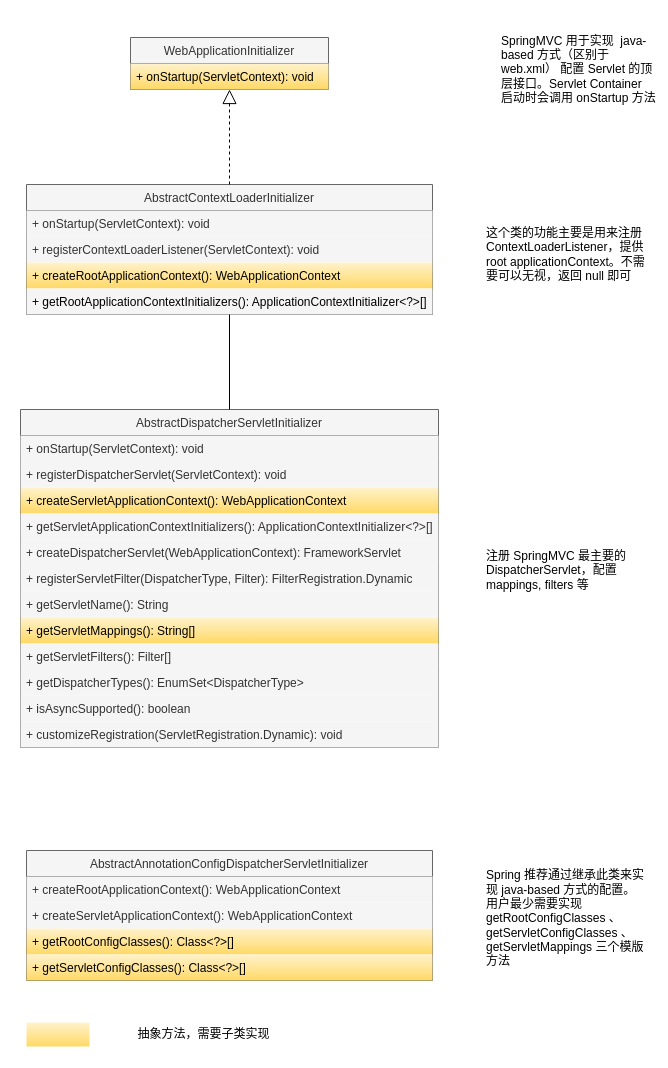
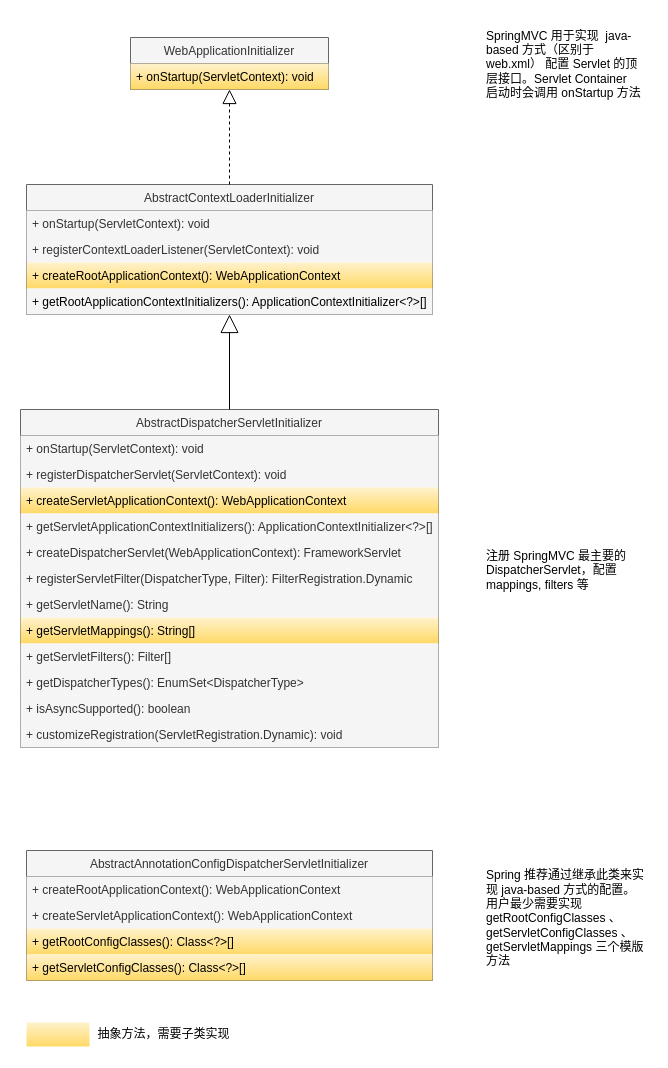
(579, 69) -> (564, 64)
(566, 254) -> none
(230, 326) -> (230, 334)
(204, 1035) -> (164, 1035)
